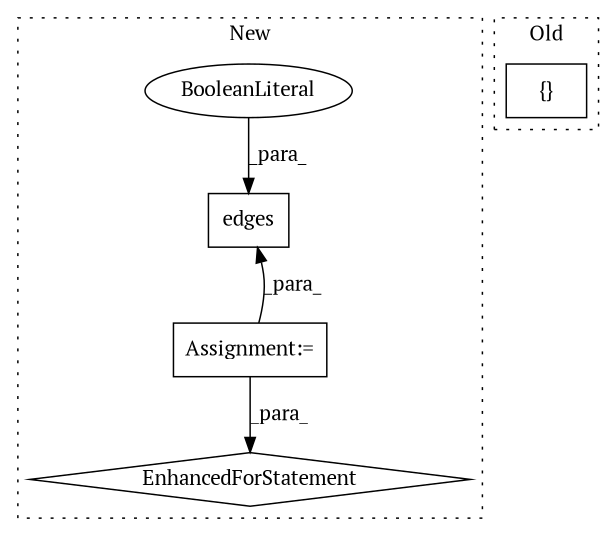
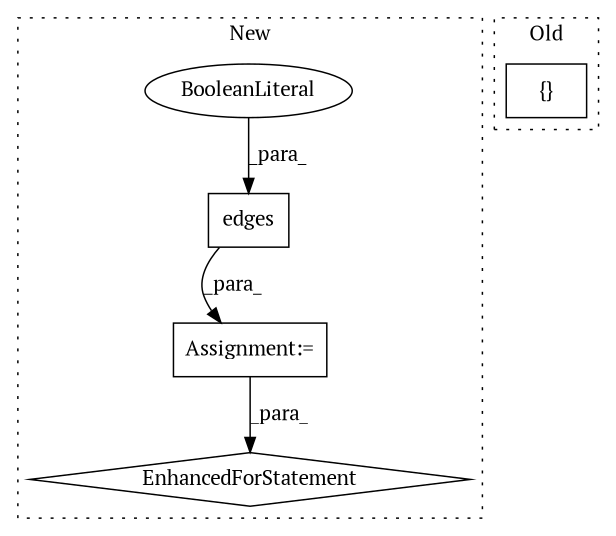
(264, 293) -> (203, 278)
